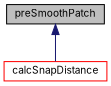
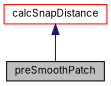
(55, 48) -> (55, 48)
